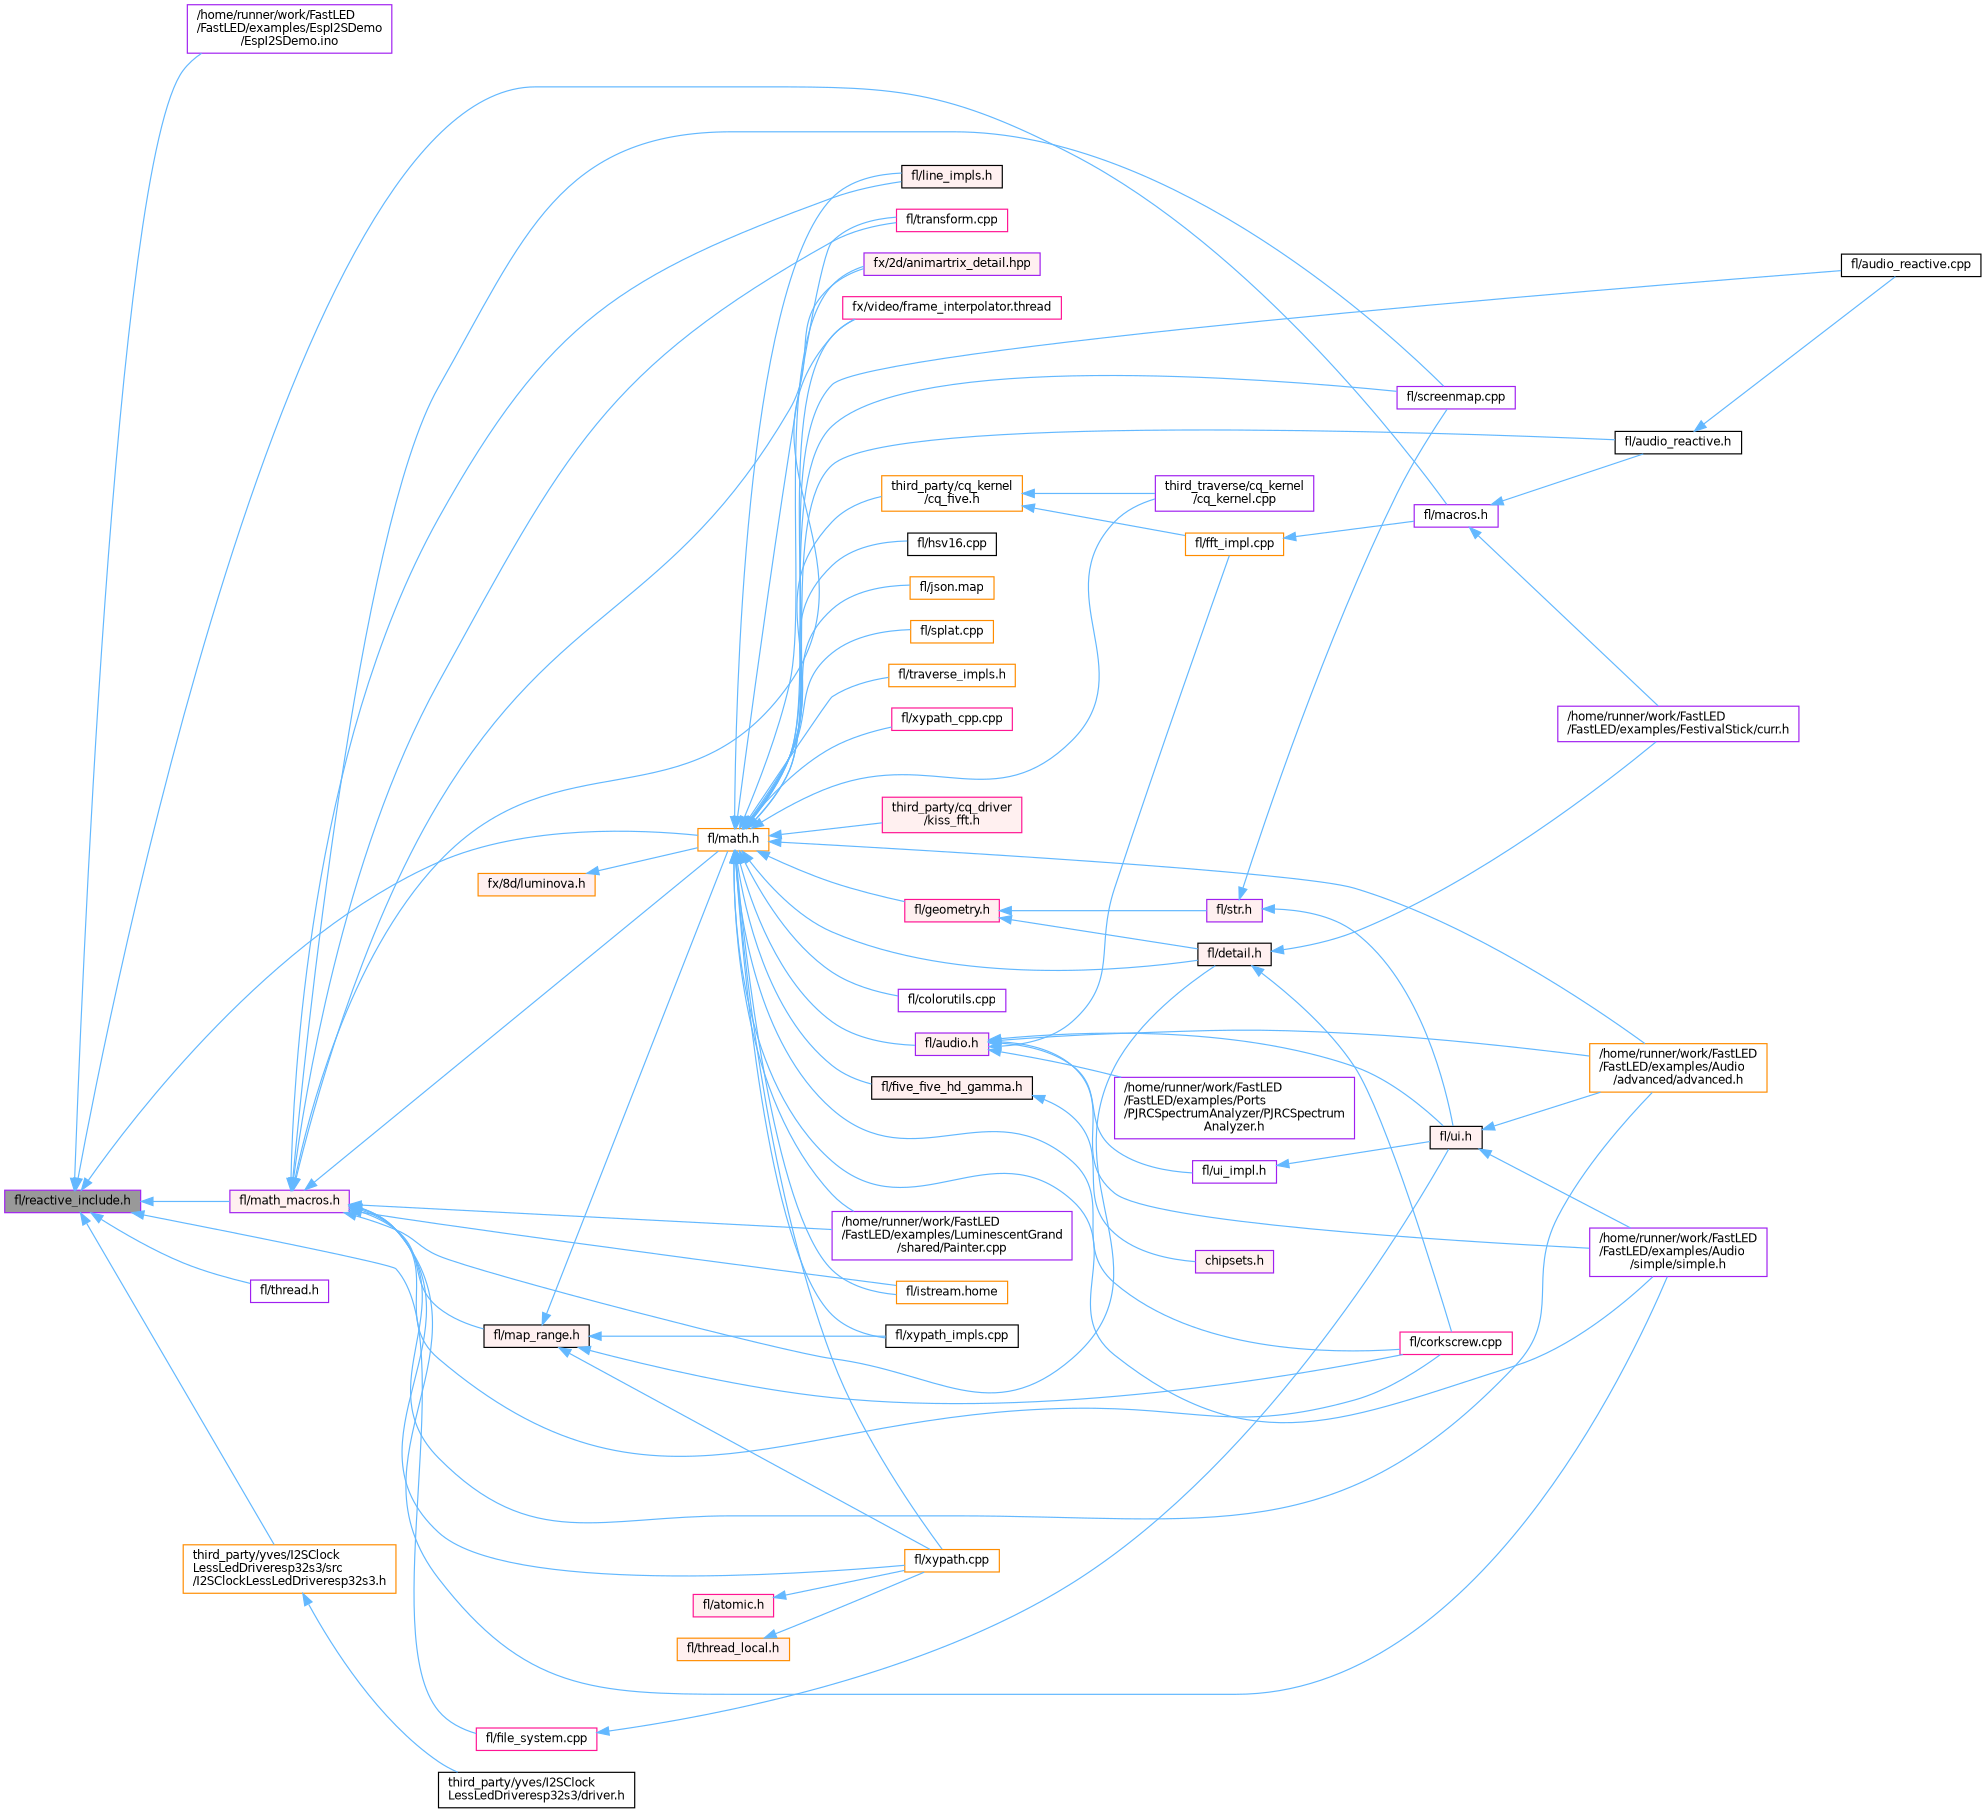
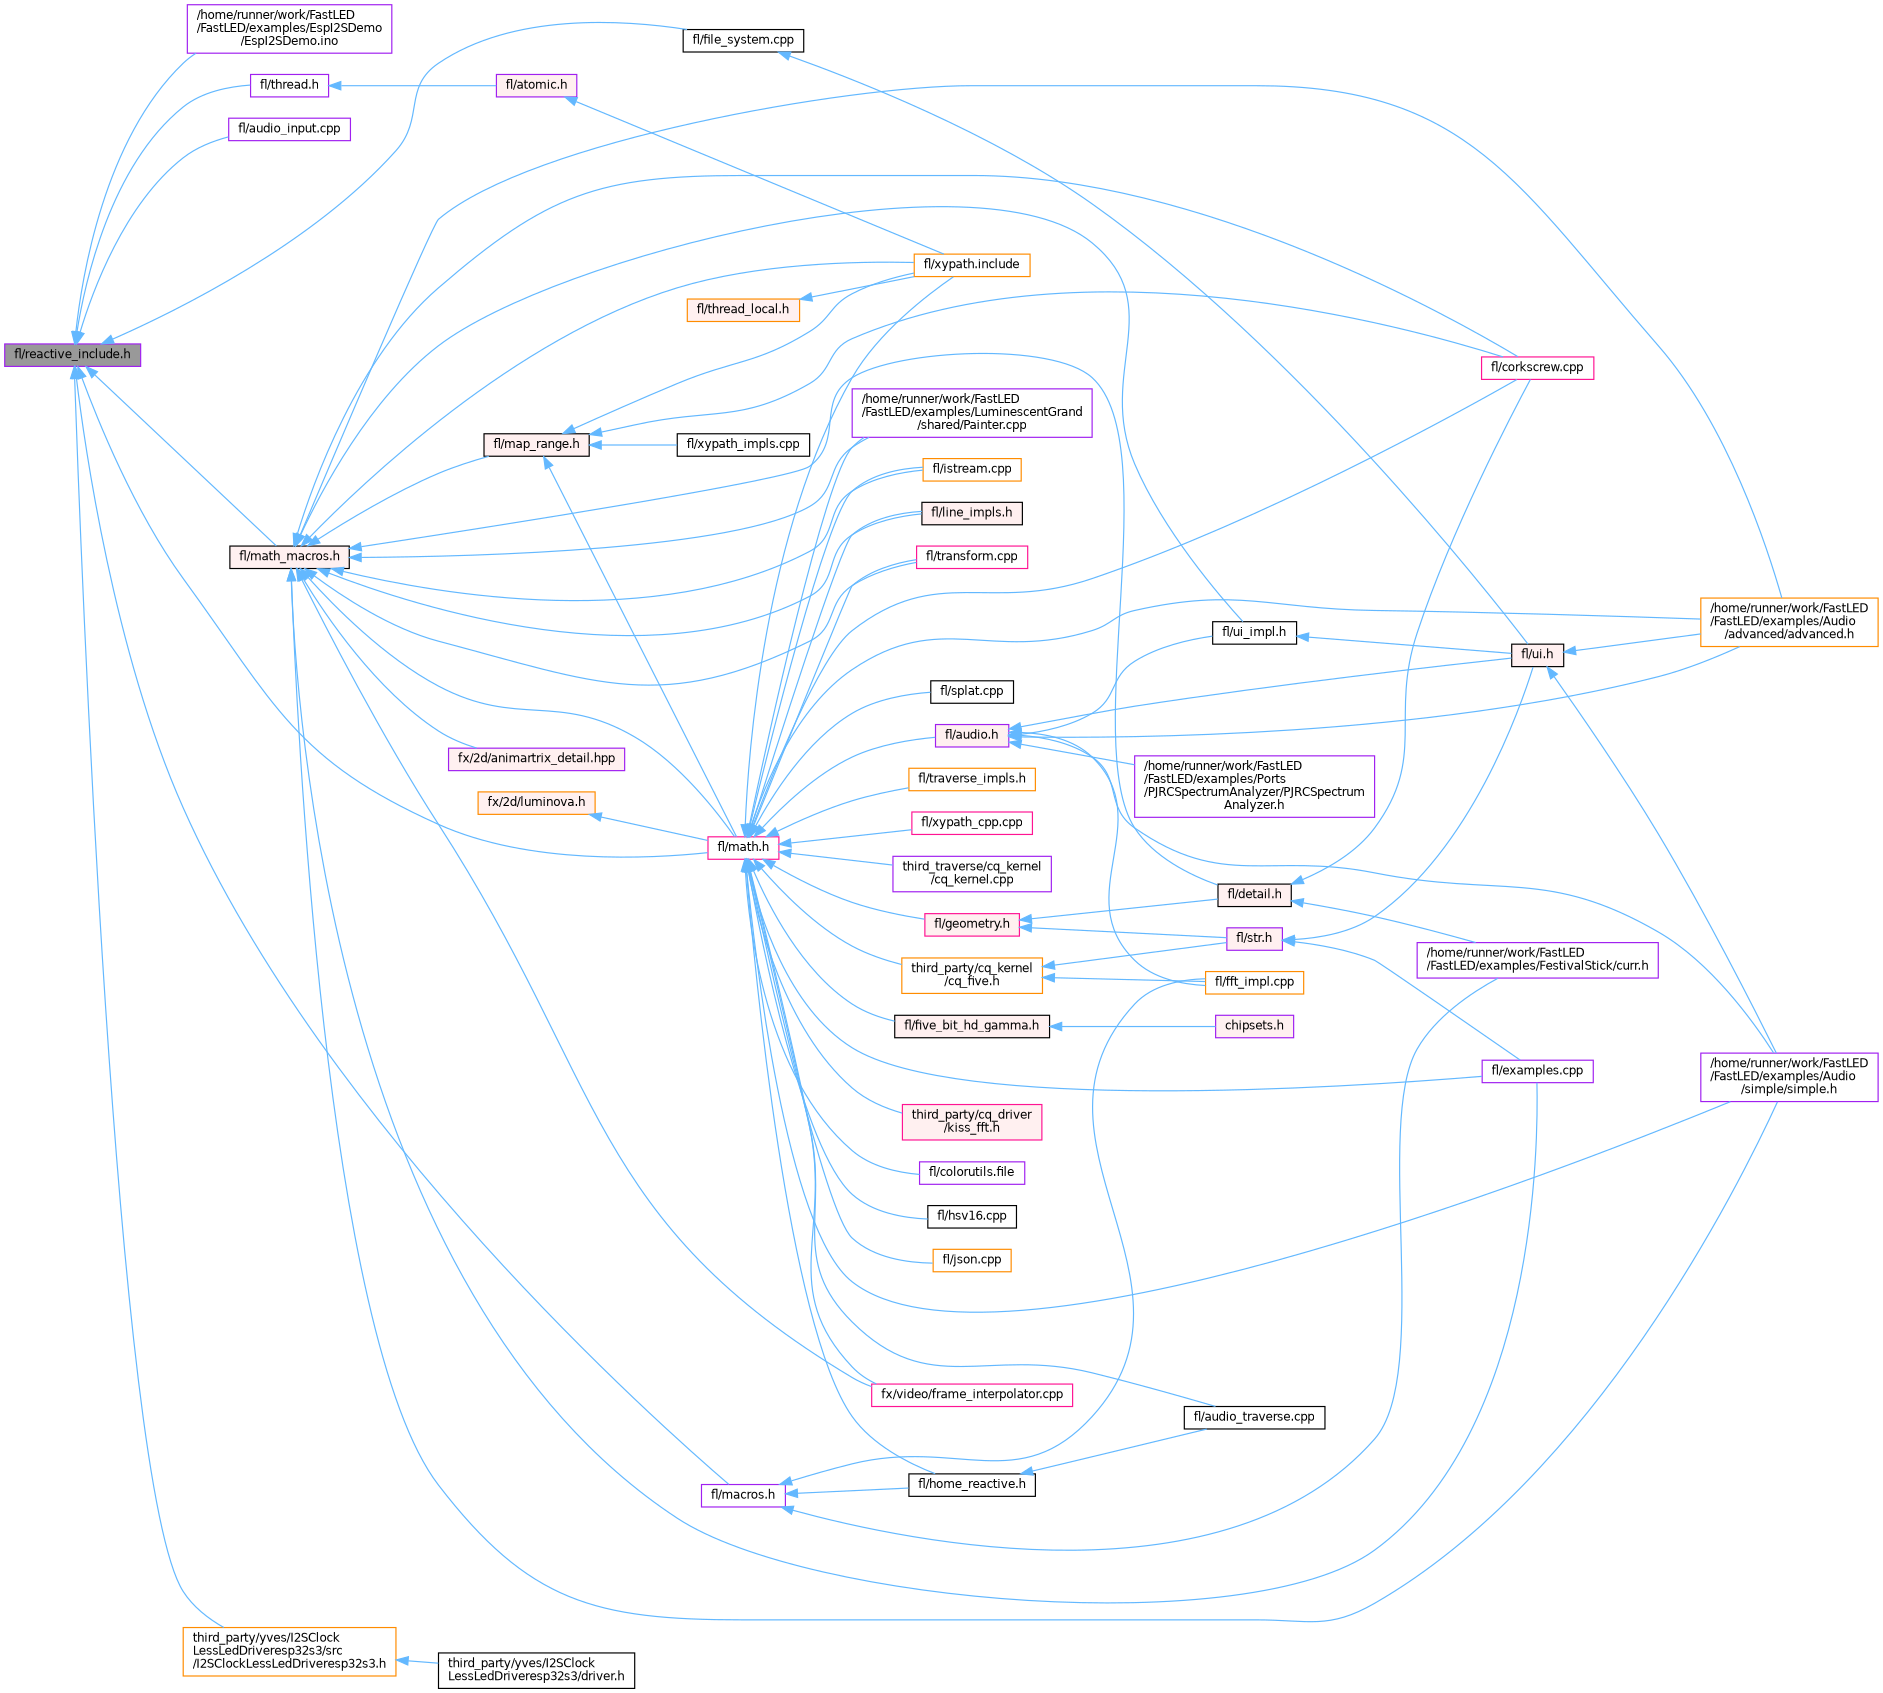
none -> (411, 86)
none -> (290, 129)
none -> (819, 218)
(1911, 265) -> (1255, 1418)
(952, 308) -> (972, 1395)
(1456, 398) -> (1538, 1071)
(1678, 443) -> (972, 1485)
(1095, 493) -> (1140, 954)
(1355, 529) -> (1131, 1327)
(796, 533) -> none
(952, 588) -> (972, 1261)
(952, 632) -> (972, 692)
(733, 840) -> (743, 848)
(537, 885) -> (537, 803)
(958, 964) -> none
(952, 1001) -> (972, 1173)
(952, 1088) -> (972, 1027)
(766, 1124) -> none
(1235, 1172) -> (1255, 633)
(290, 1201) -> (290, 557)
(952, 1292) -> (972, 470)
(952, 1561) -> (972, 265)
(733, 1606) -> (537, 86)
(537, 1739) -> (743, 41)
